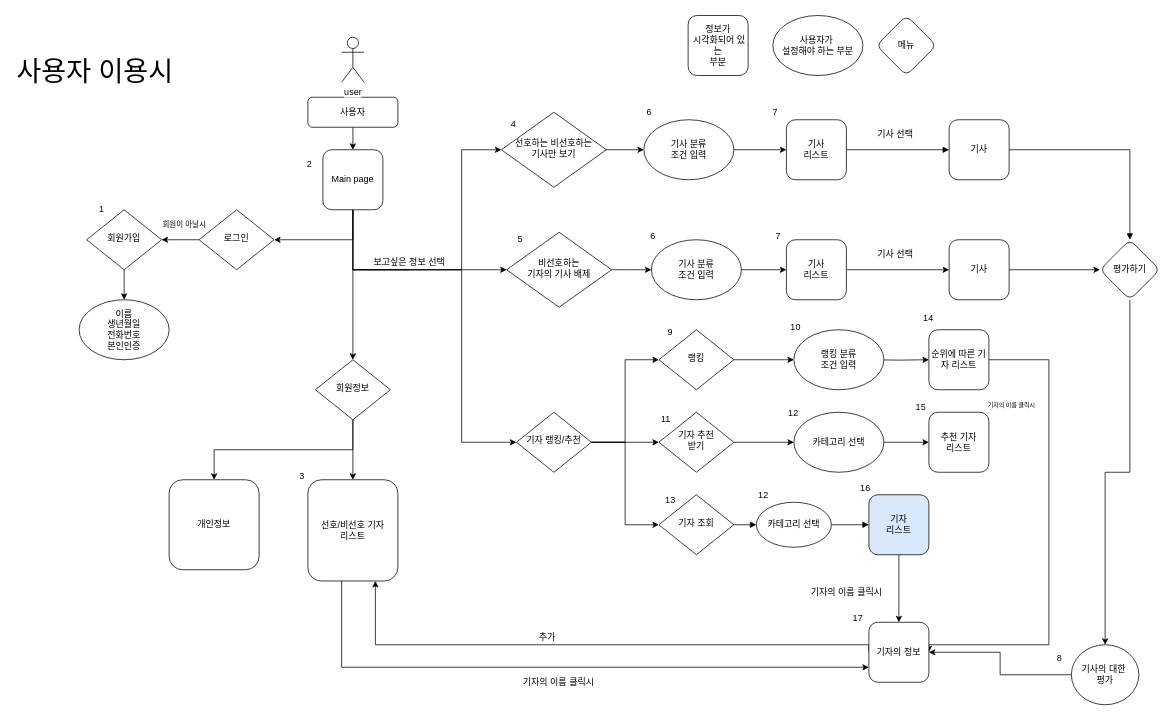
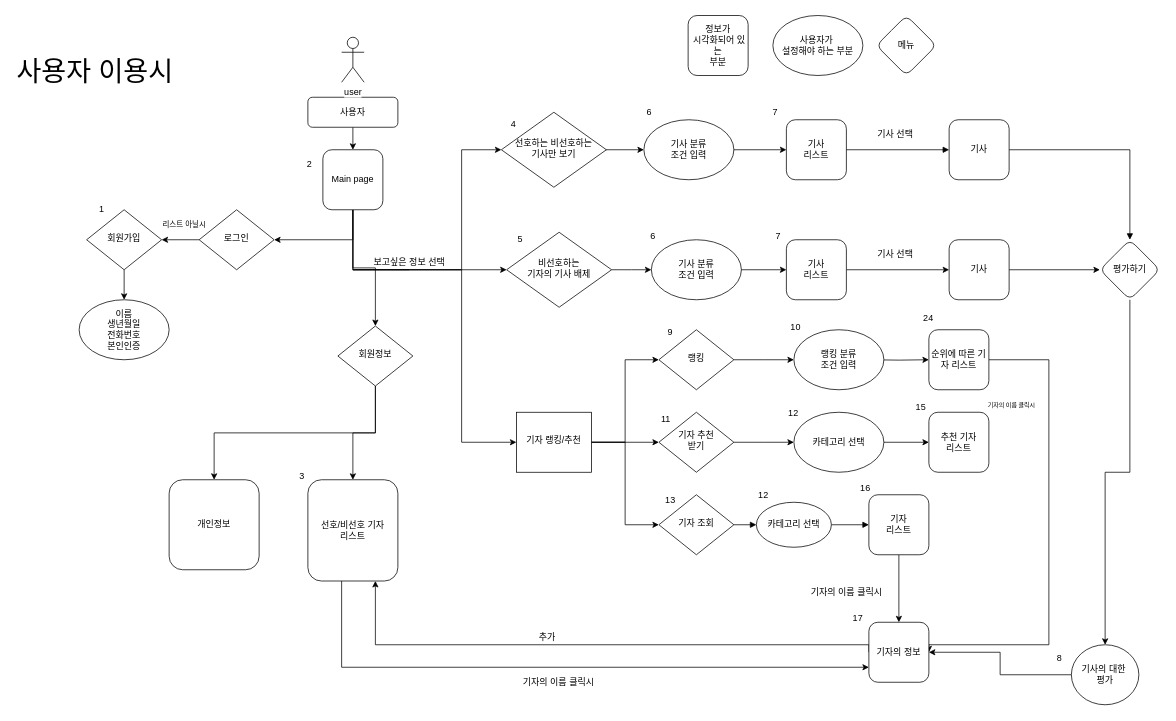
(185, 225) -> (185, 225)
(929, 318) -> (929, 318)
(353, 390) -> (375, 356)
(554, 442) -> (554, 442)
(899, 525) -> (899, 525)
